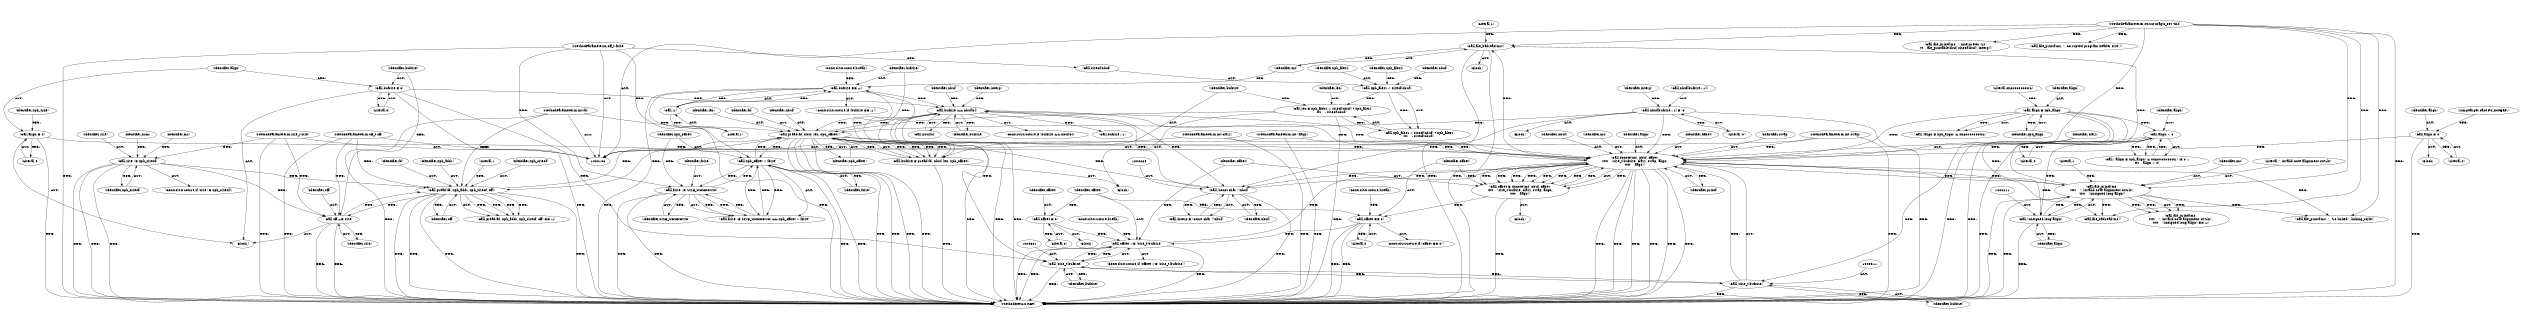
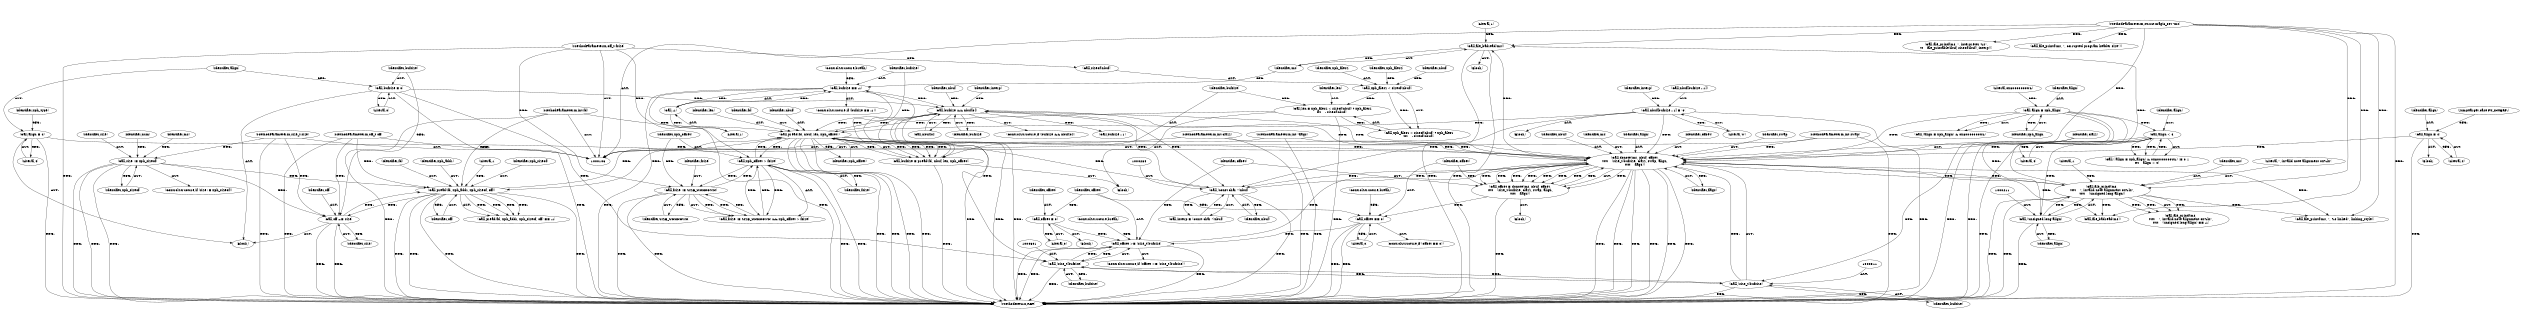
(1704, 190) -> (1704, 190)
